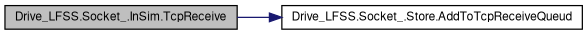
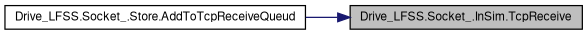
(253, 17) -> (322, 17)
